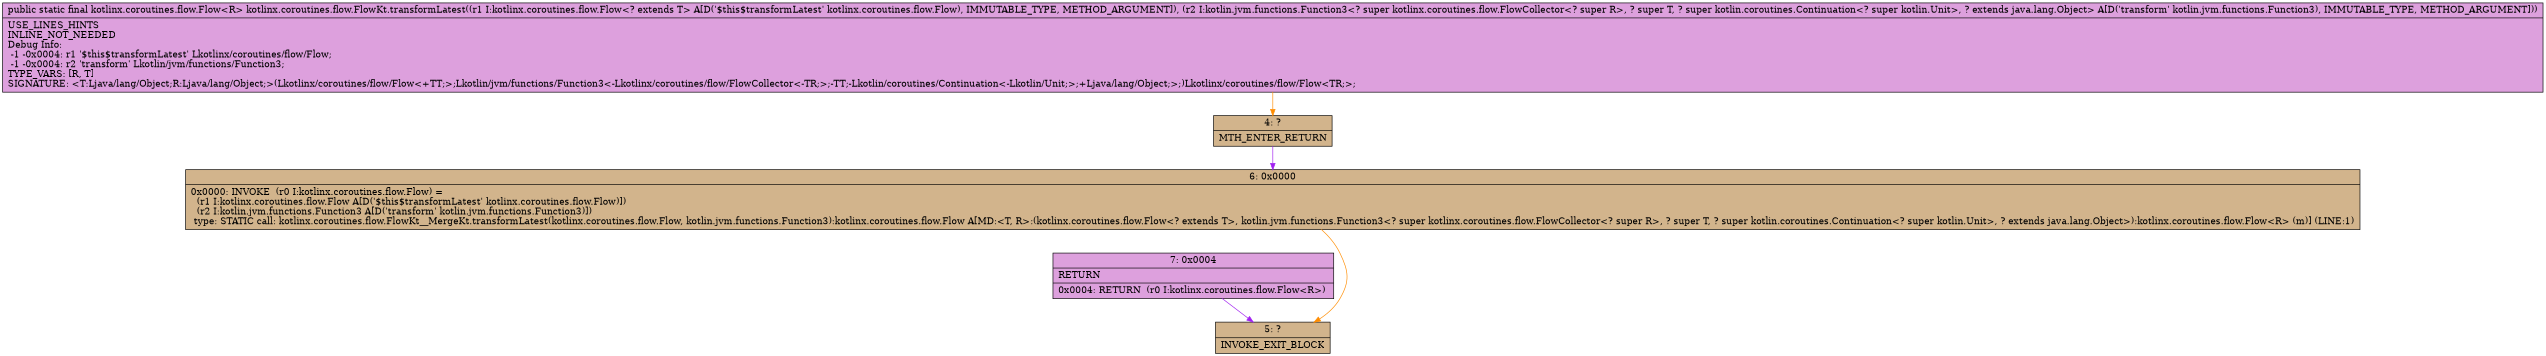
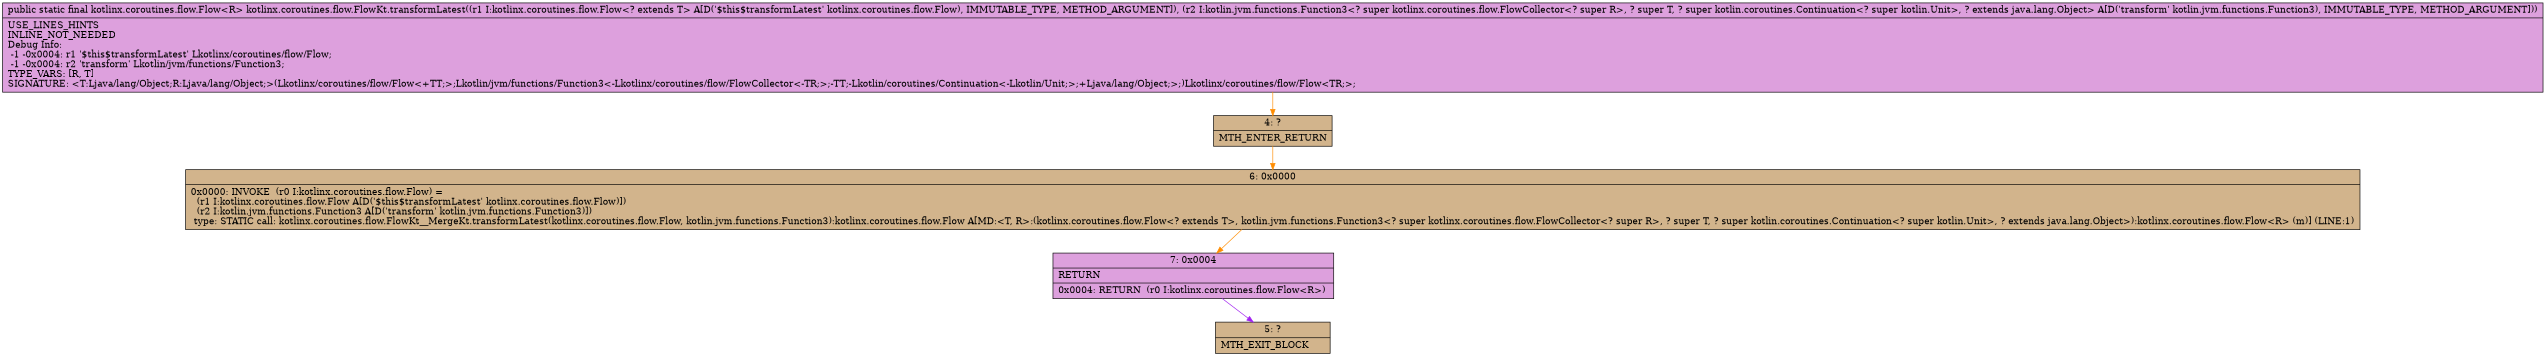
(1273, 155) -> (1273, 155)
(1347, 275) -> (1232, 239)
(1273, 345) -> (1265, 345)
